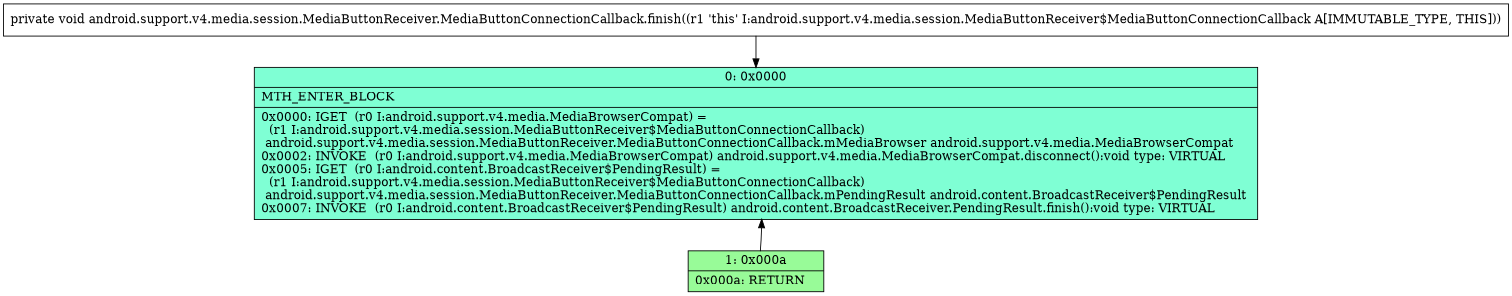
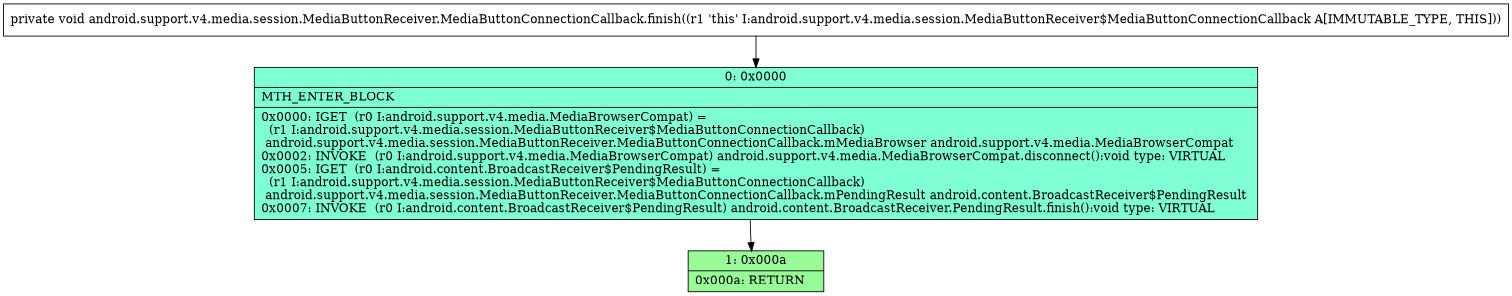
(761, 240) -> (750, 231)
